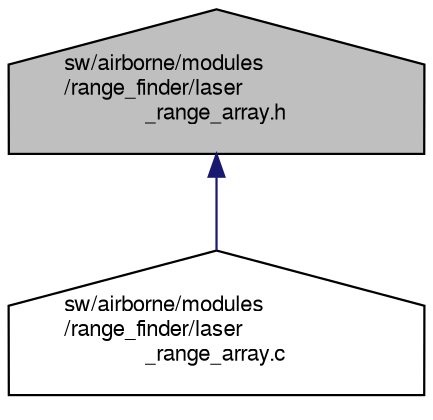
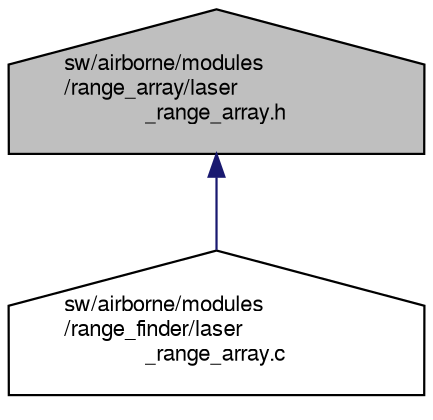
(217, 89) -> (217, 89)
